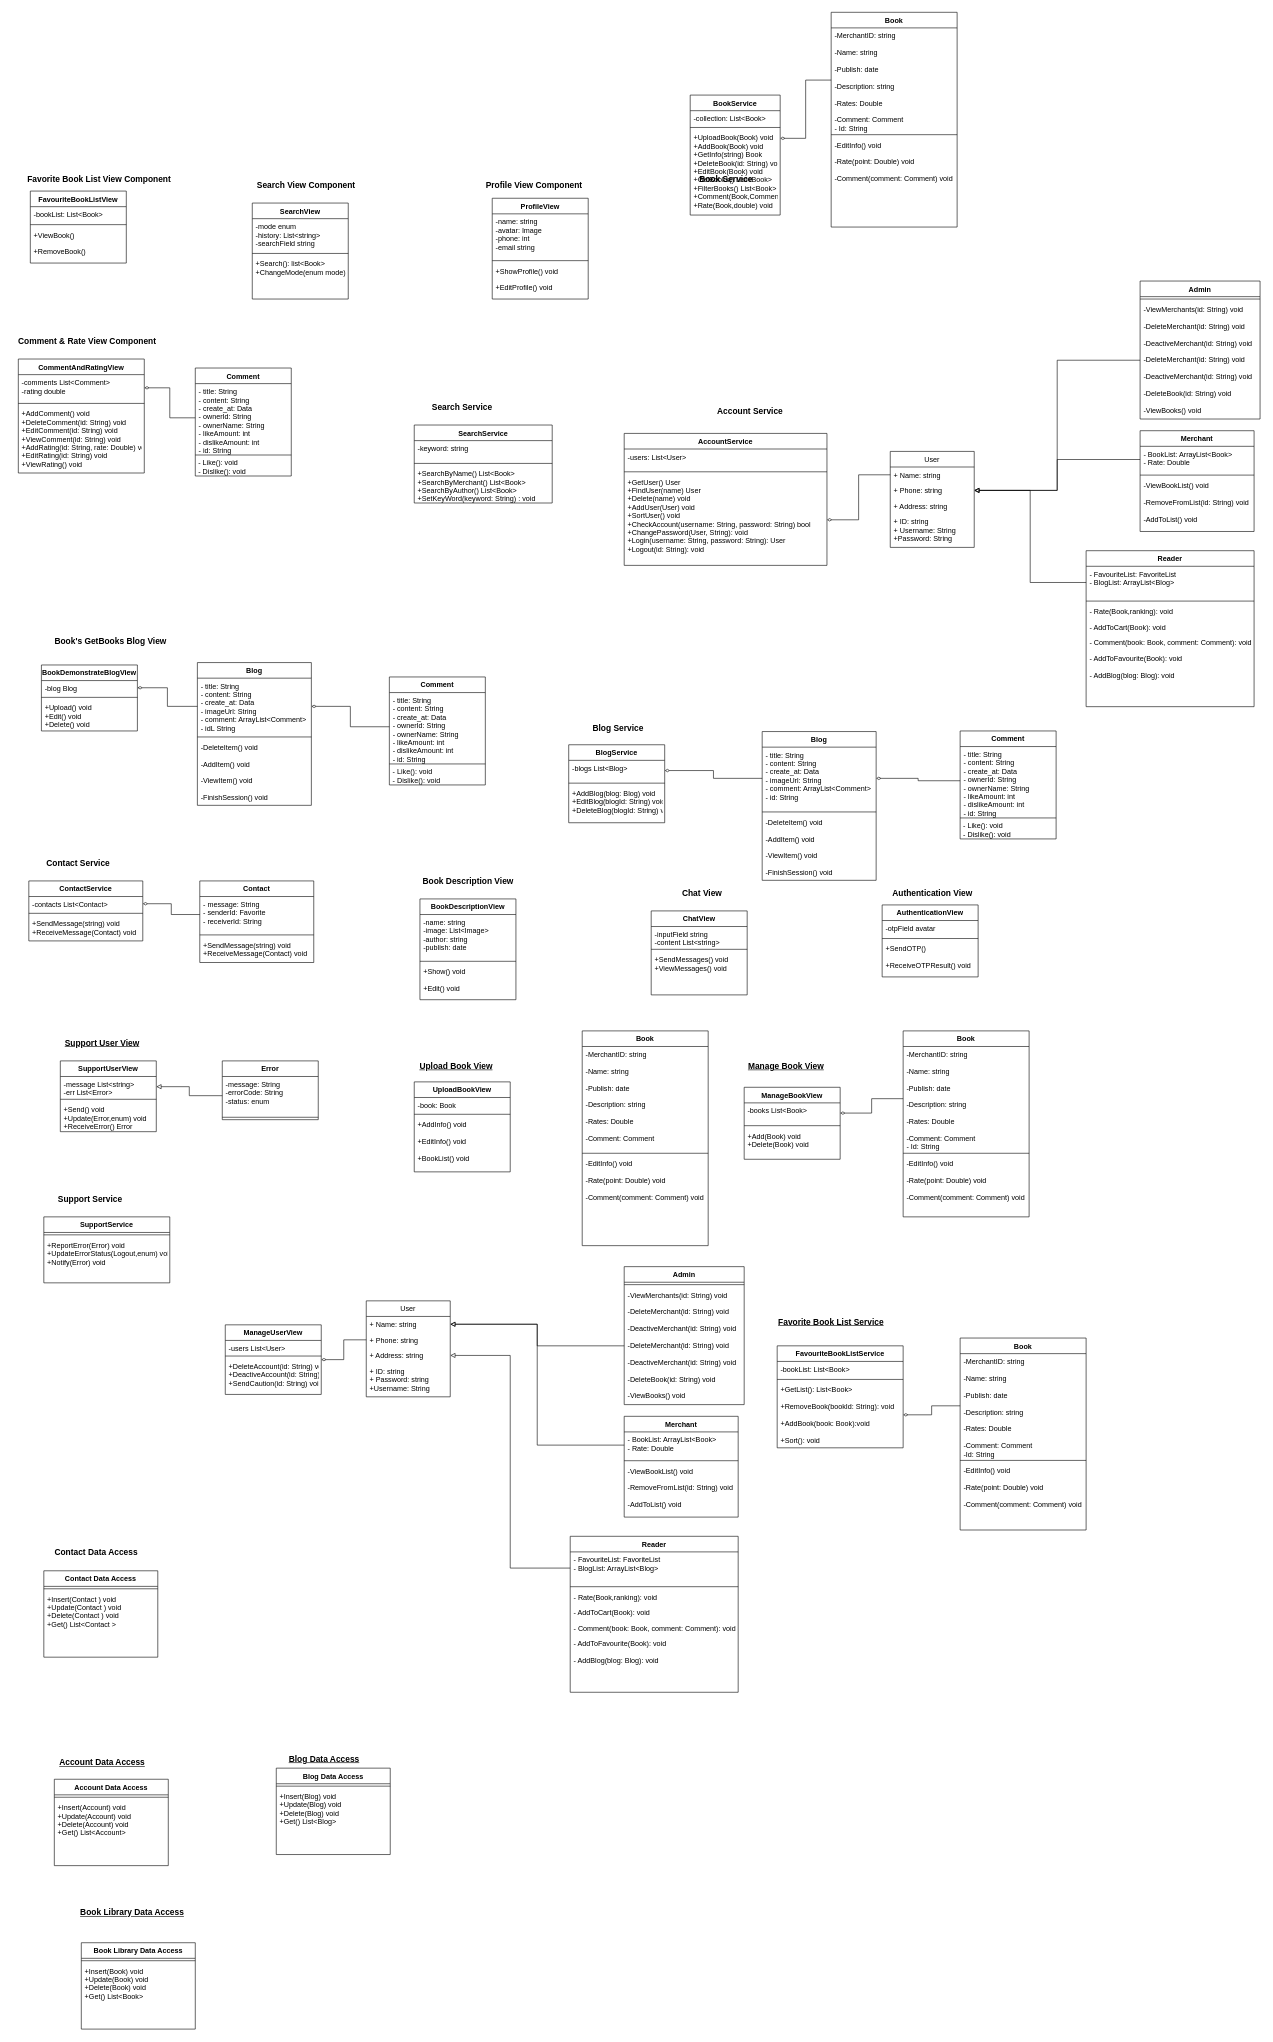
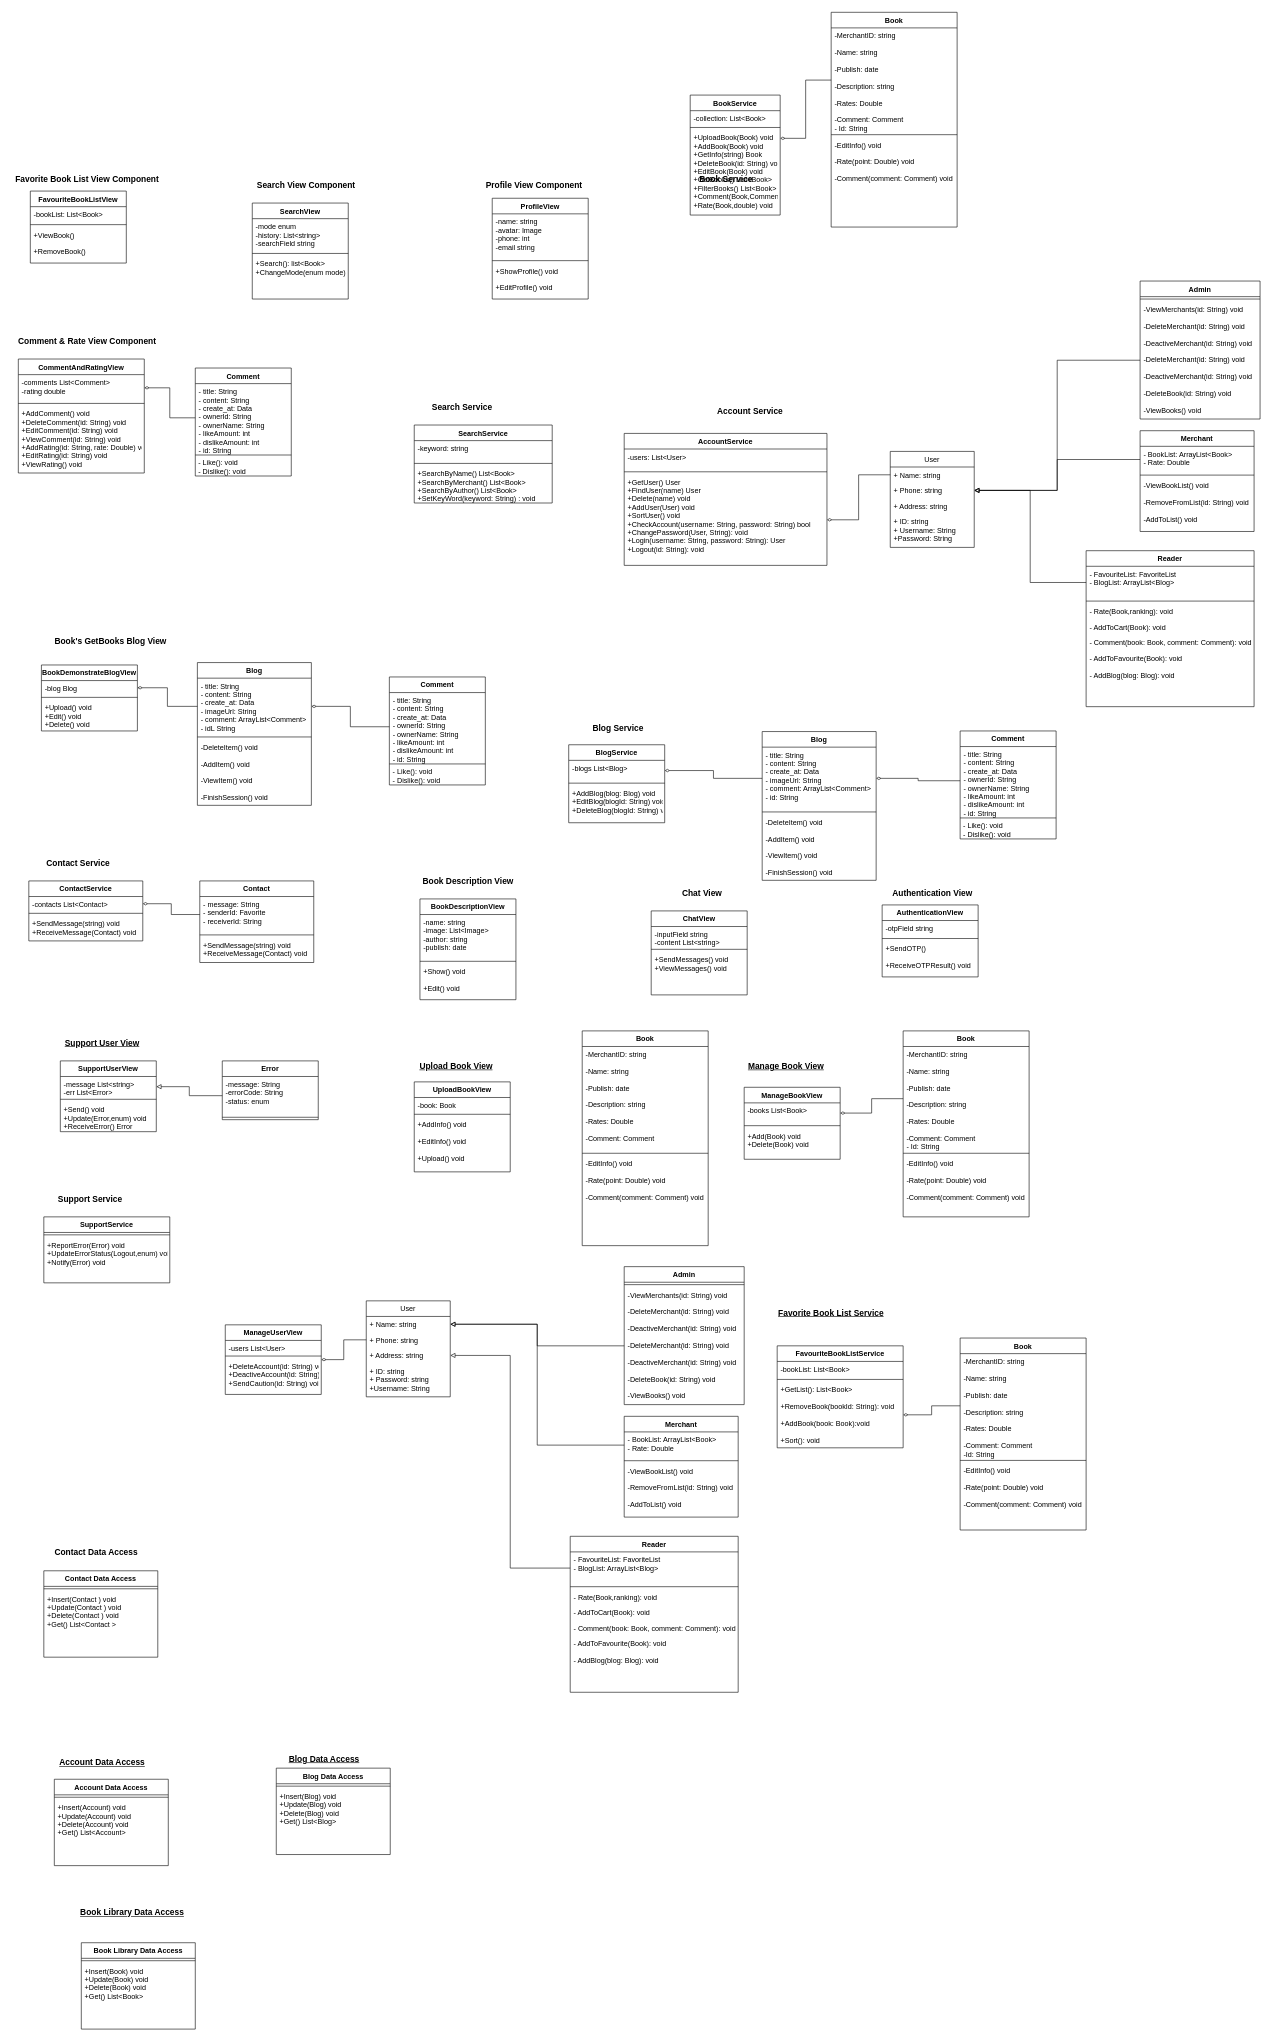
(99, 179) -> (87, 179)
(915, 929) -> (914, 929)
(446, 1125) -> (446, 1125)
(831, 1322) -> (831, 1313)
